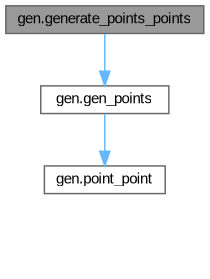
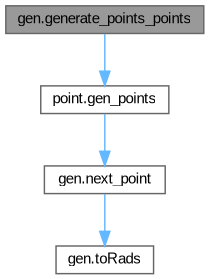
(105, 100) -> (105, 100)
(105, 180) -> (105, 180)
none -> (105, 260)
